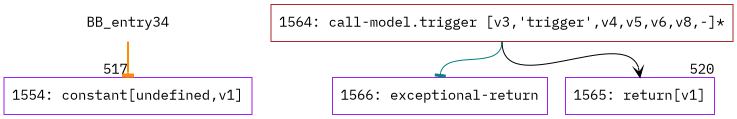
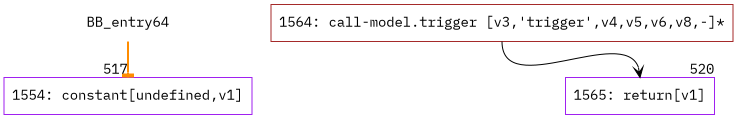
(128, 23) -> (128, 23)
(440, 96) -> none
